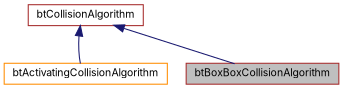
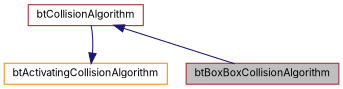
(79, 50) -> (93, 39)
